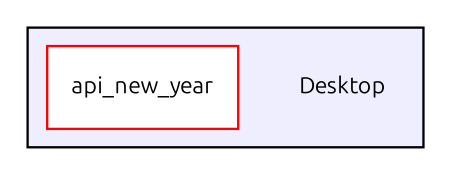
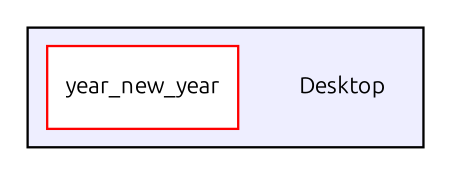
(143, 87) -> (143, 87)
